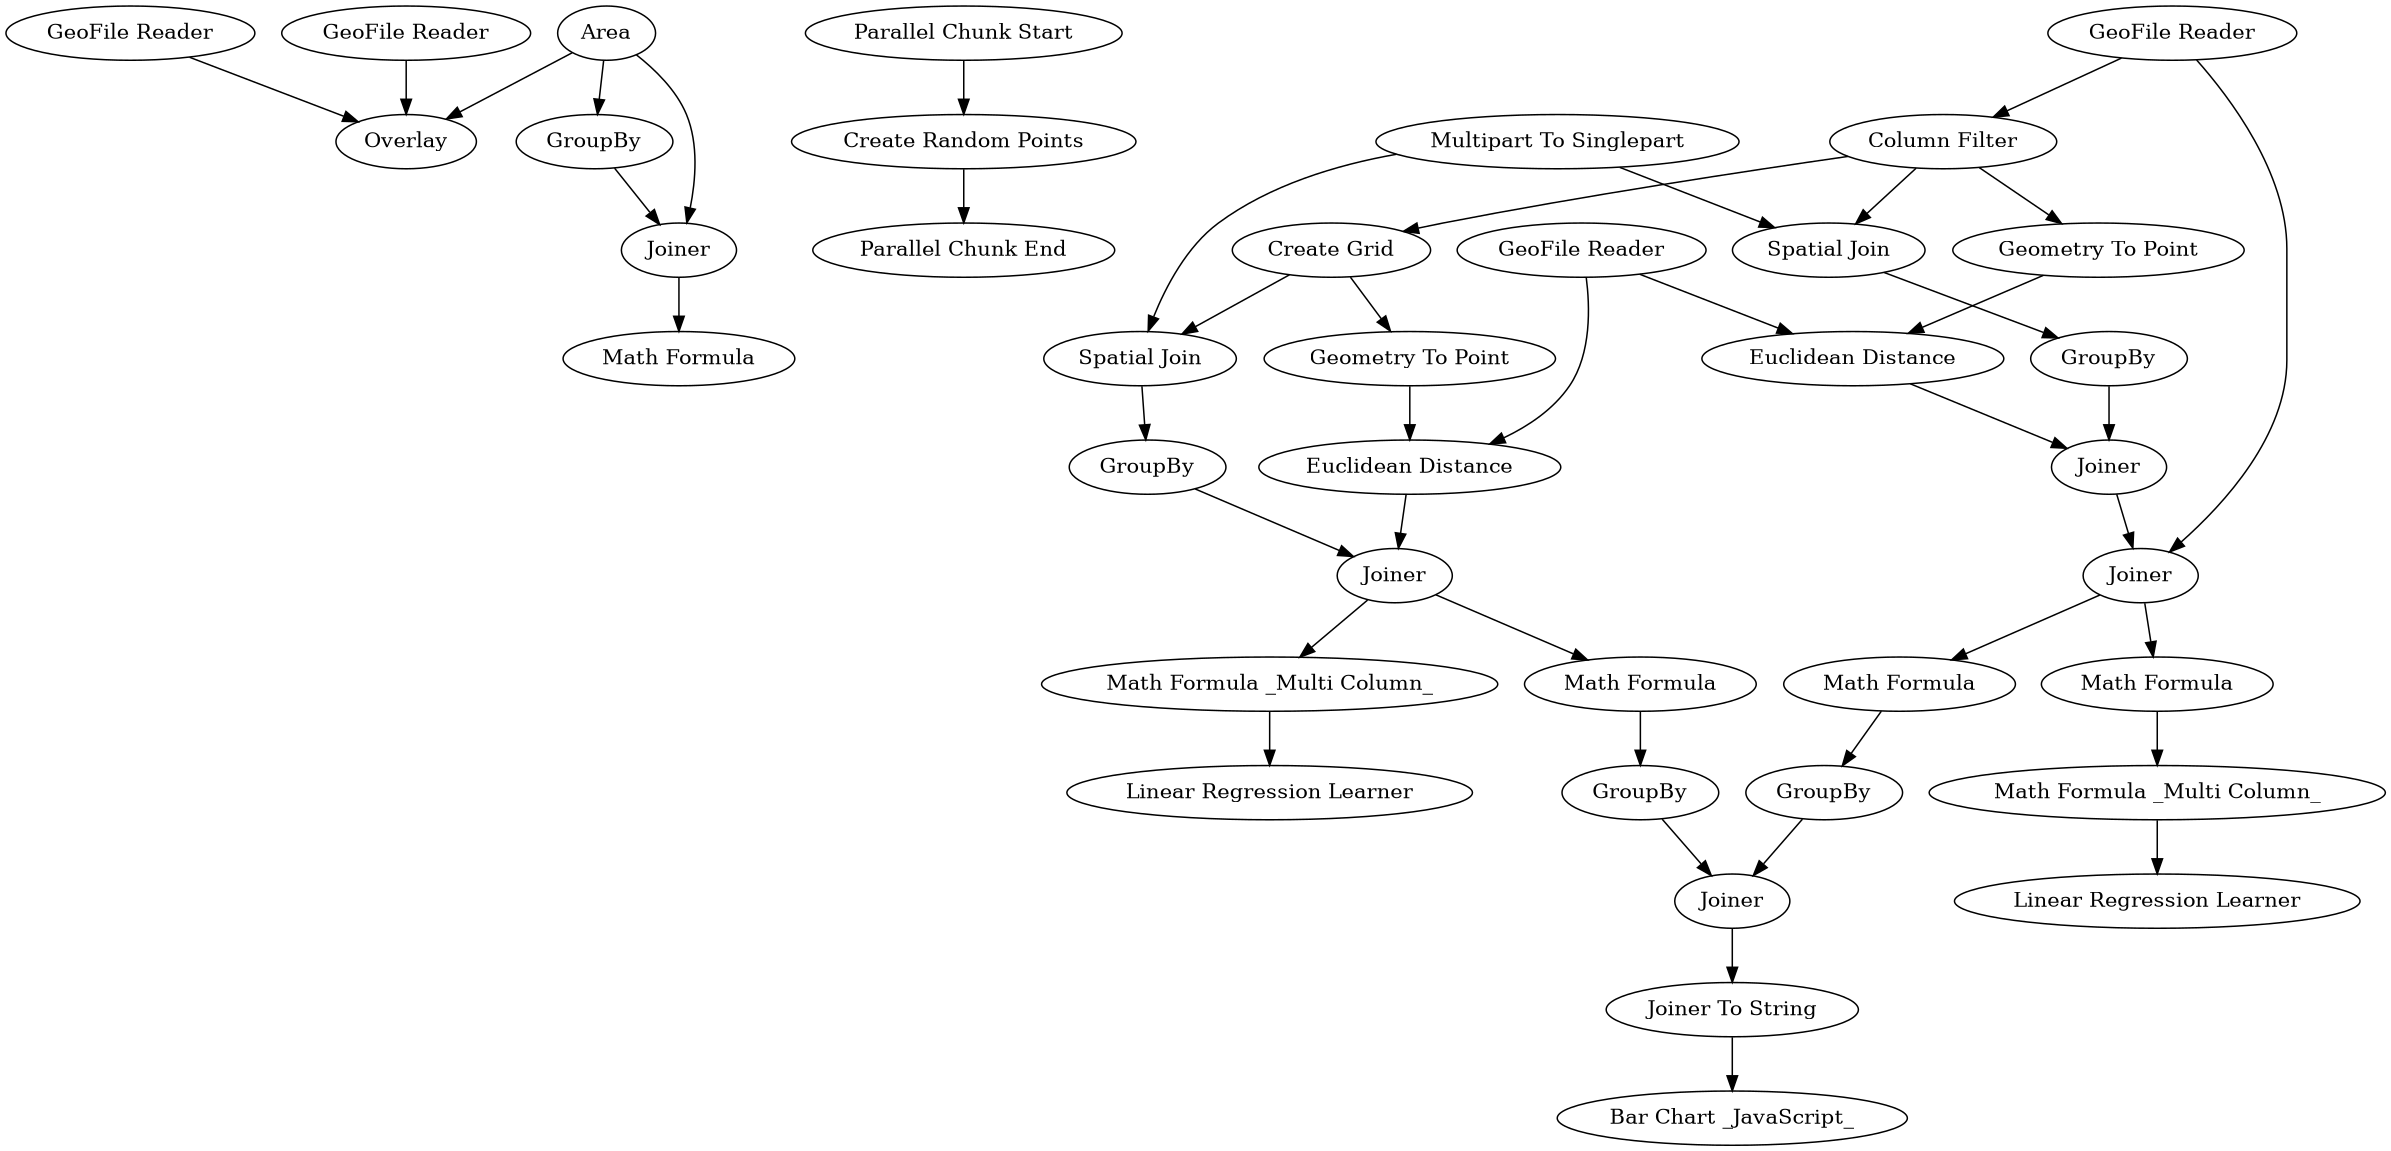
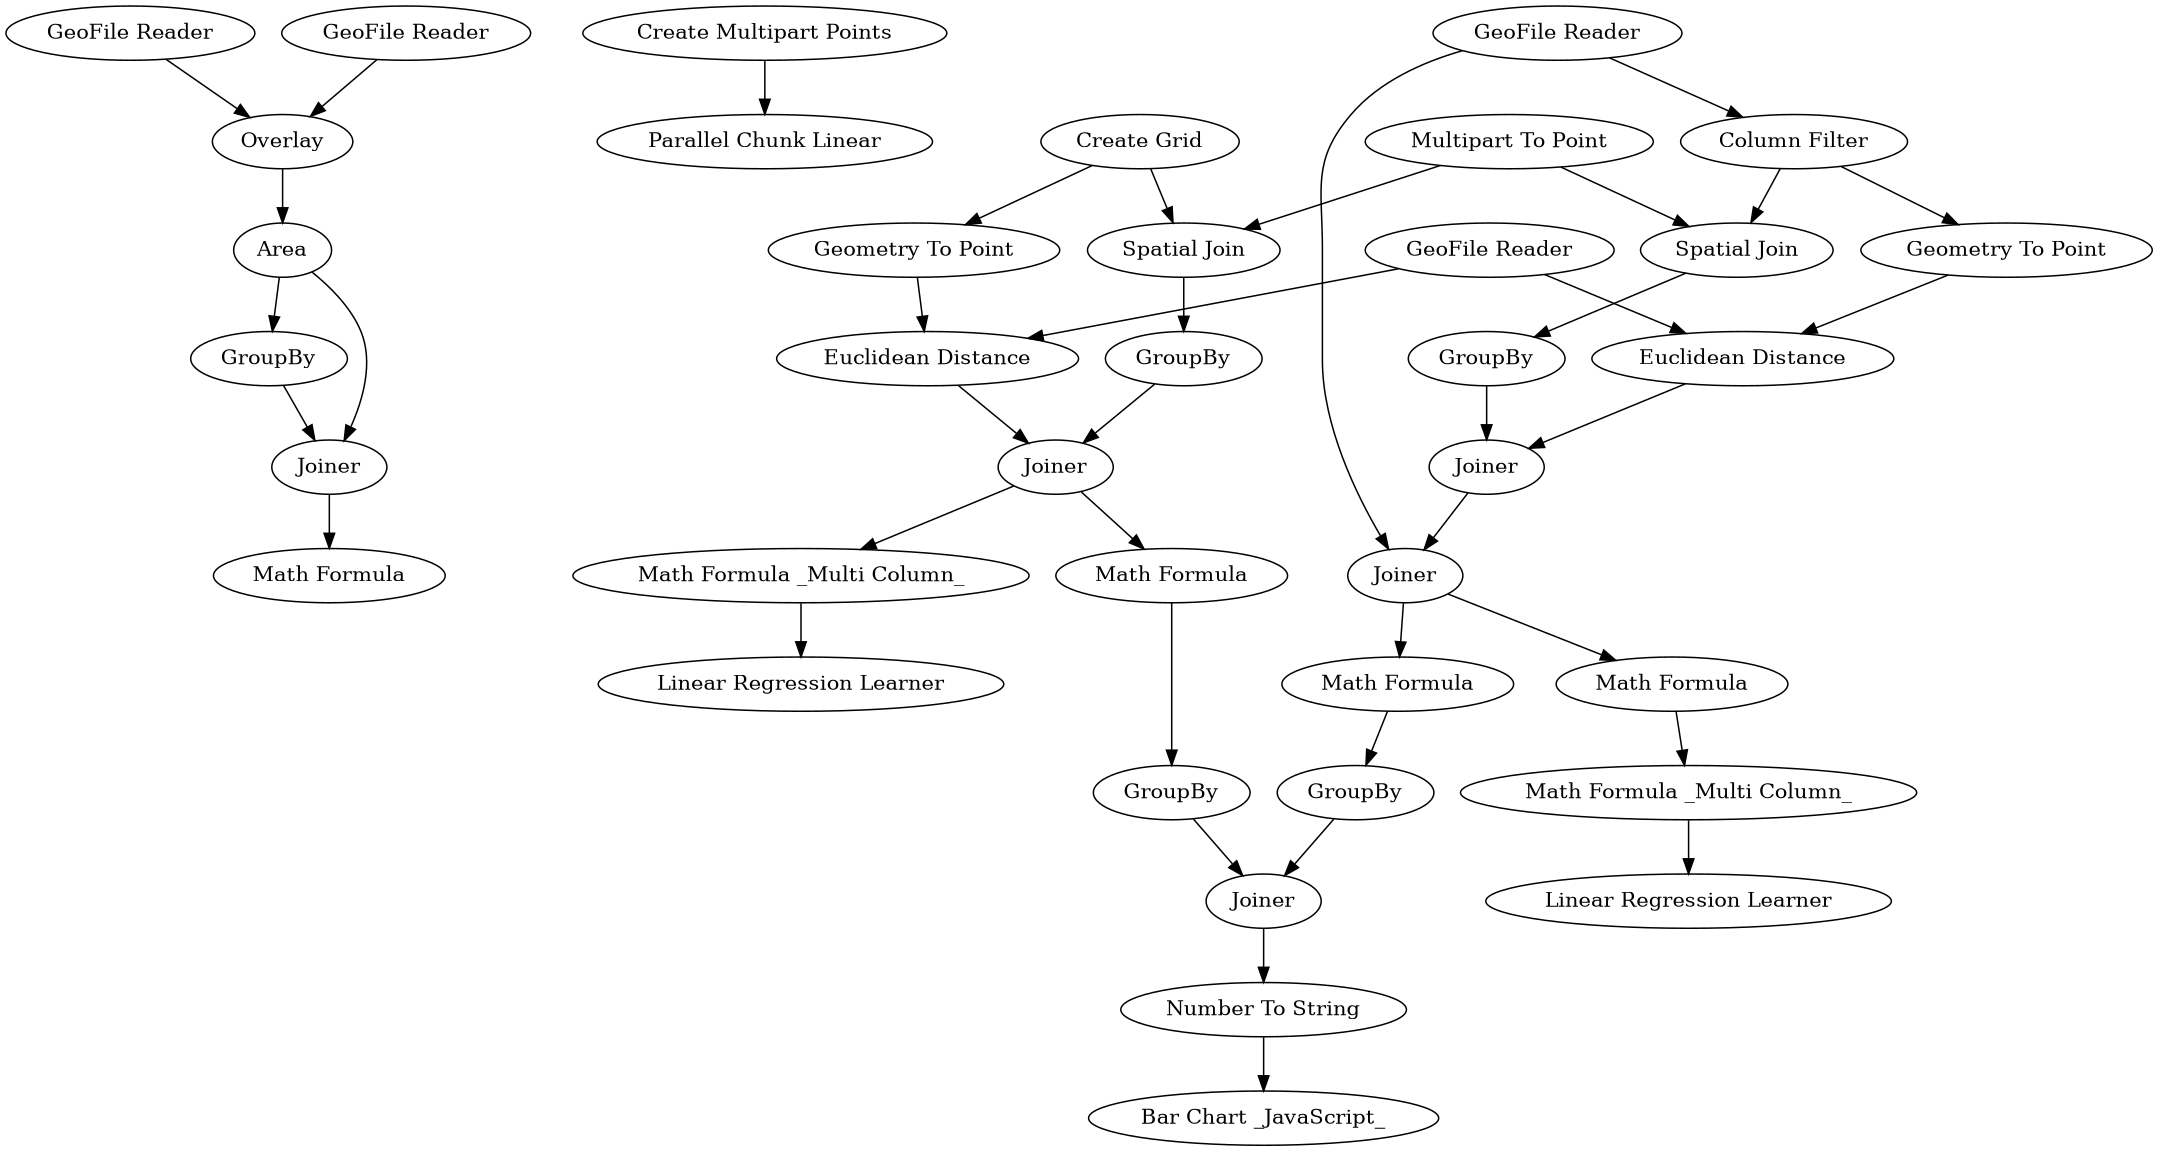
(964, 33) -> none
(516, 82) -> (283, 189)
(964, 142) -> (765, 33)
(1557, 142) -> (1509, 142)
(1633, 189) -> none
(964, 250) -> (765, 142)
(1732, 1010) -> (1264, 1010)
